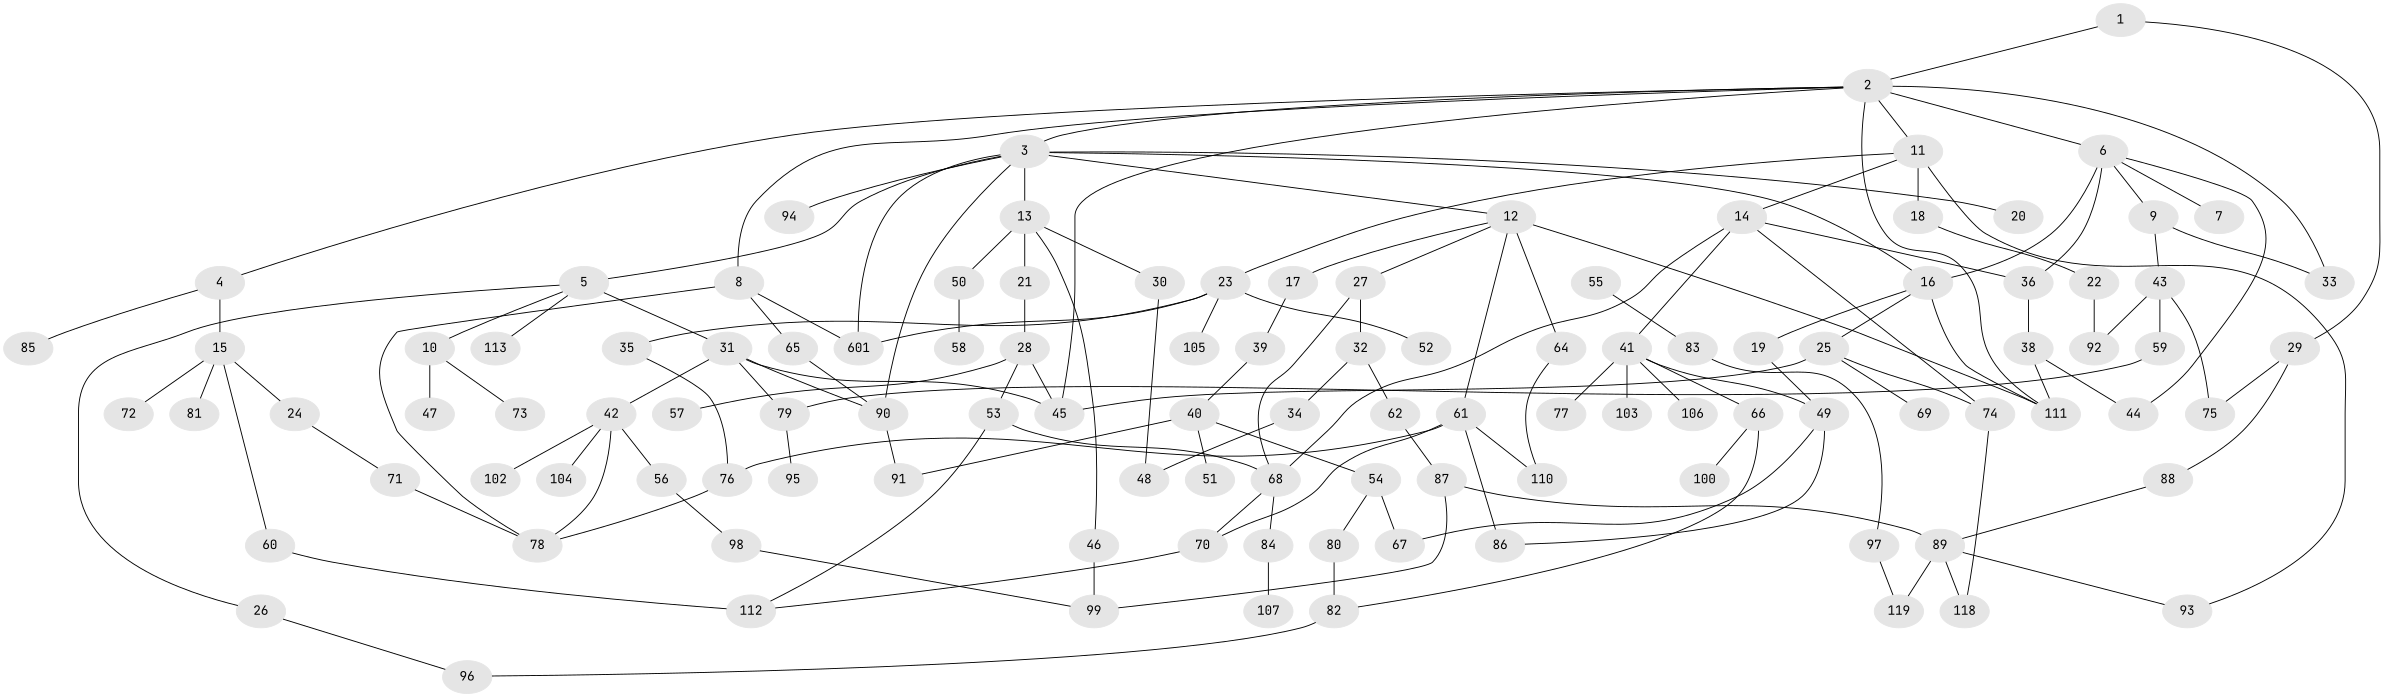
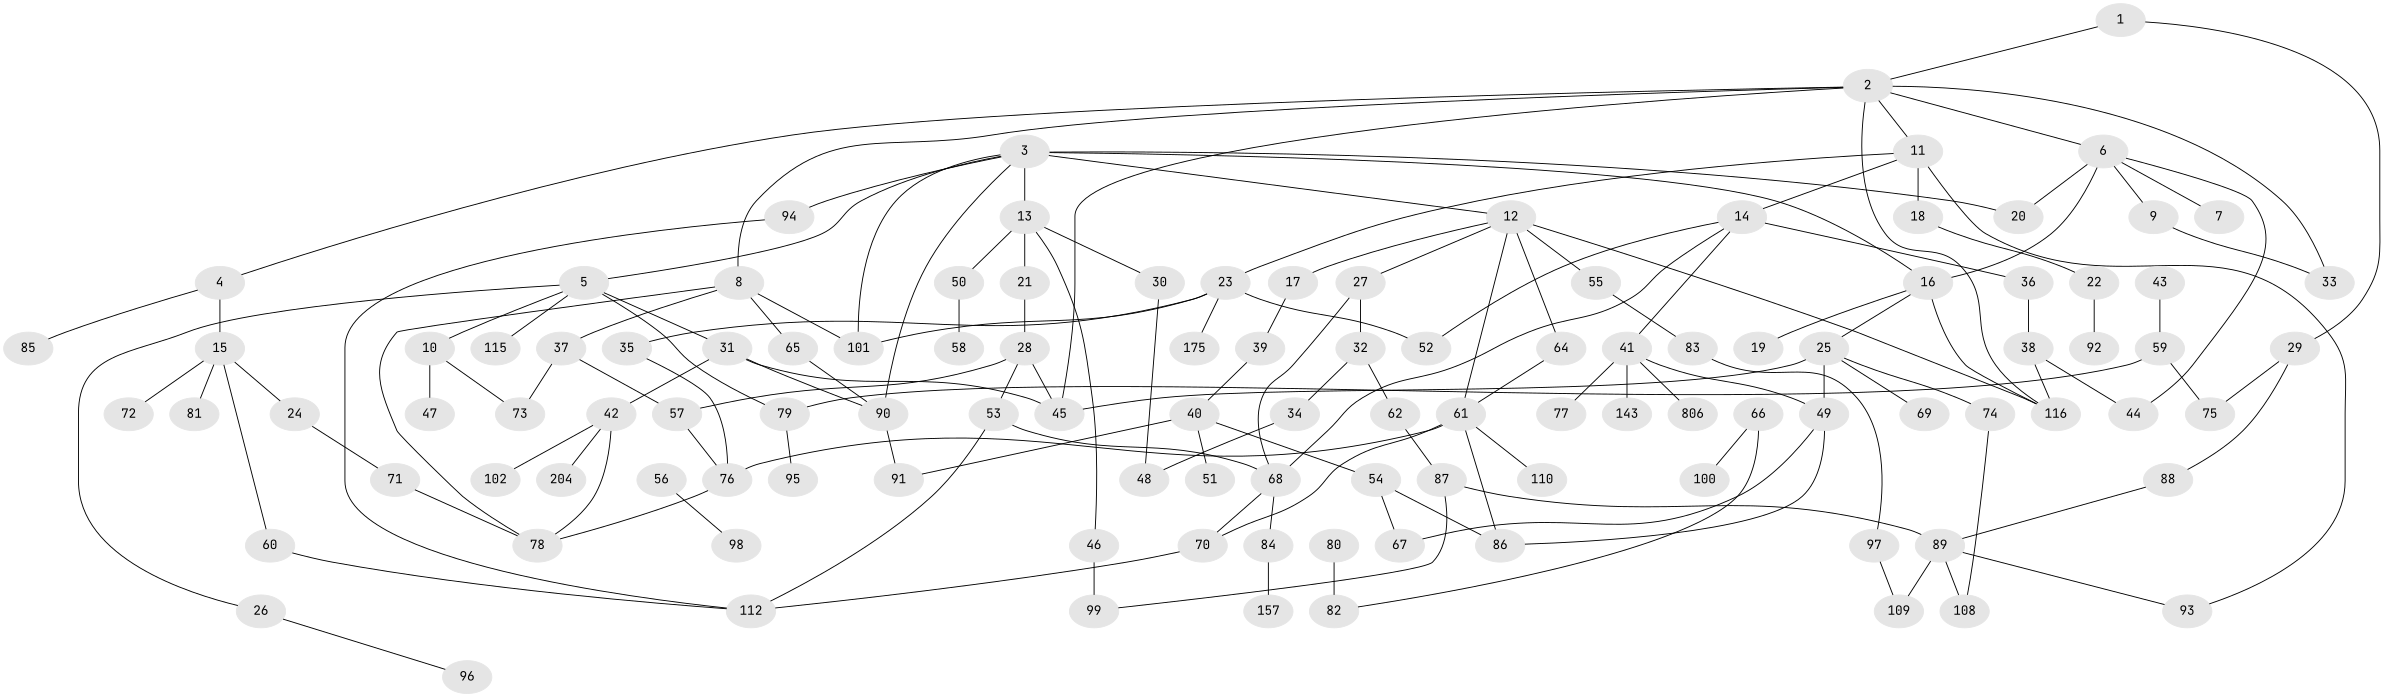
(1442, 100) -> none
(2085, 226) -> (2061, 184)
none -> (1554, 250)
(2157, 250) -> none
(2127, 316) -> none
(1877, 324) -> (1580, 260)
(2197, 345) -> (2186, 382)
(495, 349) -> (495, 349)
none -> (561, 349)
(859, 349) -> (859, 349)
(1194, 349) -> (1194, 349)
(756, 381) -> (681, 353)
(1791, 381) -> (1824, 382)
(1700, 385) -> none
none -> (345, 395)
(1526, 411) -> (1511, 381)
(1627, 414) -> (1627, 414)
(1693, 414) -> (1693, 414)
(2056, 414) -> (2056, 414)
(636, 447) -> none
none -> (702, 447)
(561, 480) -> (561, 480)
(1355, 513) -> (1438, 513)
(915, 579) -> none
(1268, 611) -> (1268, 611)
(1899, 611) -> (1899, 611)
(1965, 611) -> (1965, 611)
(905, 666) -> none
